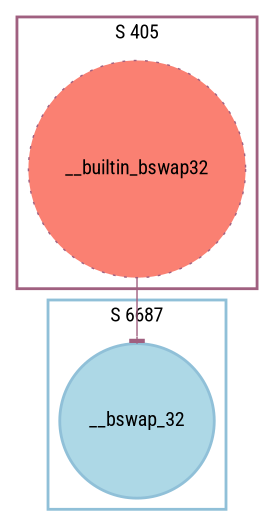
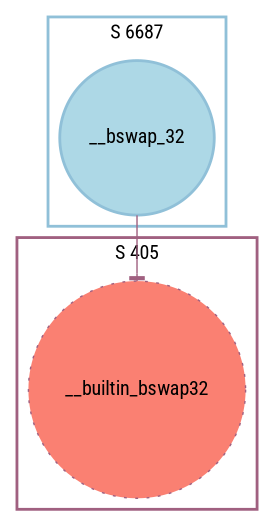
(137, 310) -> (137, 247)
